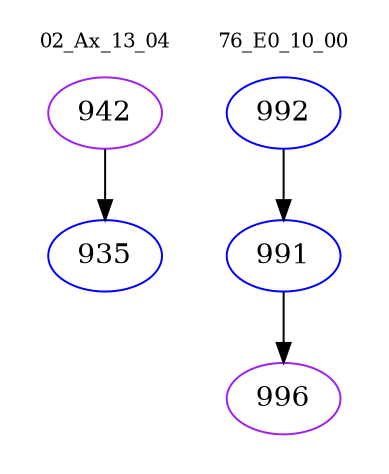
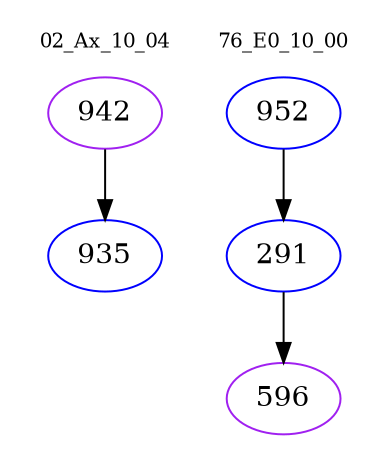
(105, 43) -> (105, 43)
(284, 113) -> (284, 113)
(284, 256) -> (284, 256)
(284, 399) -> (284, 399)
